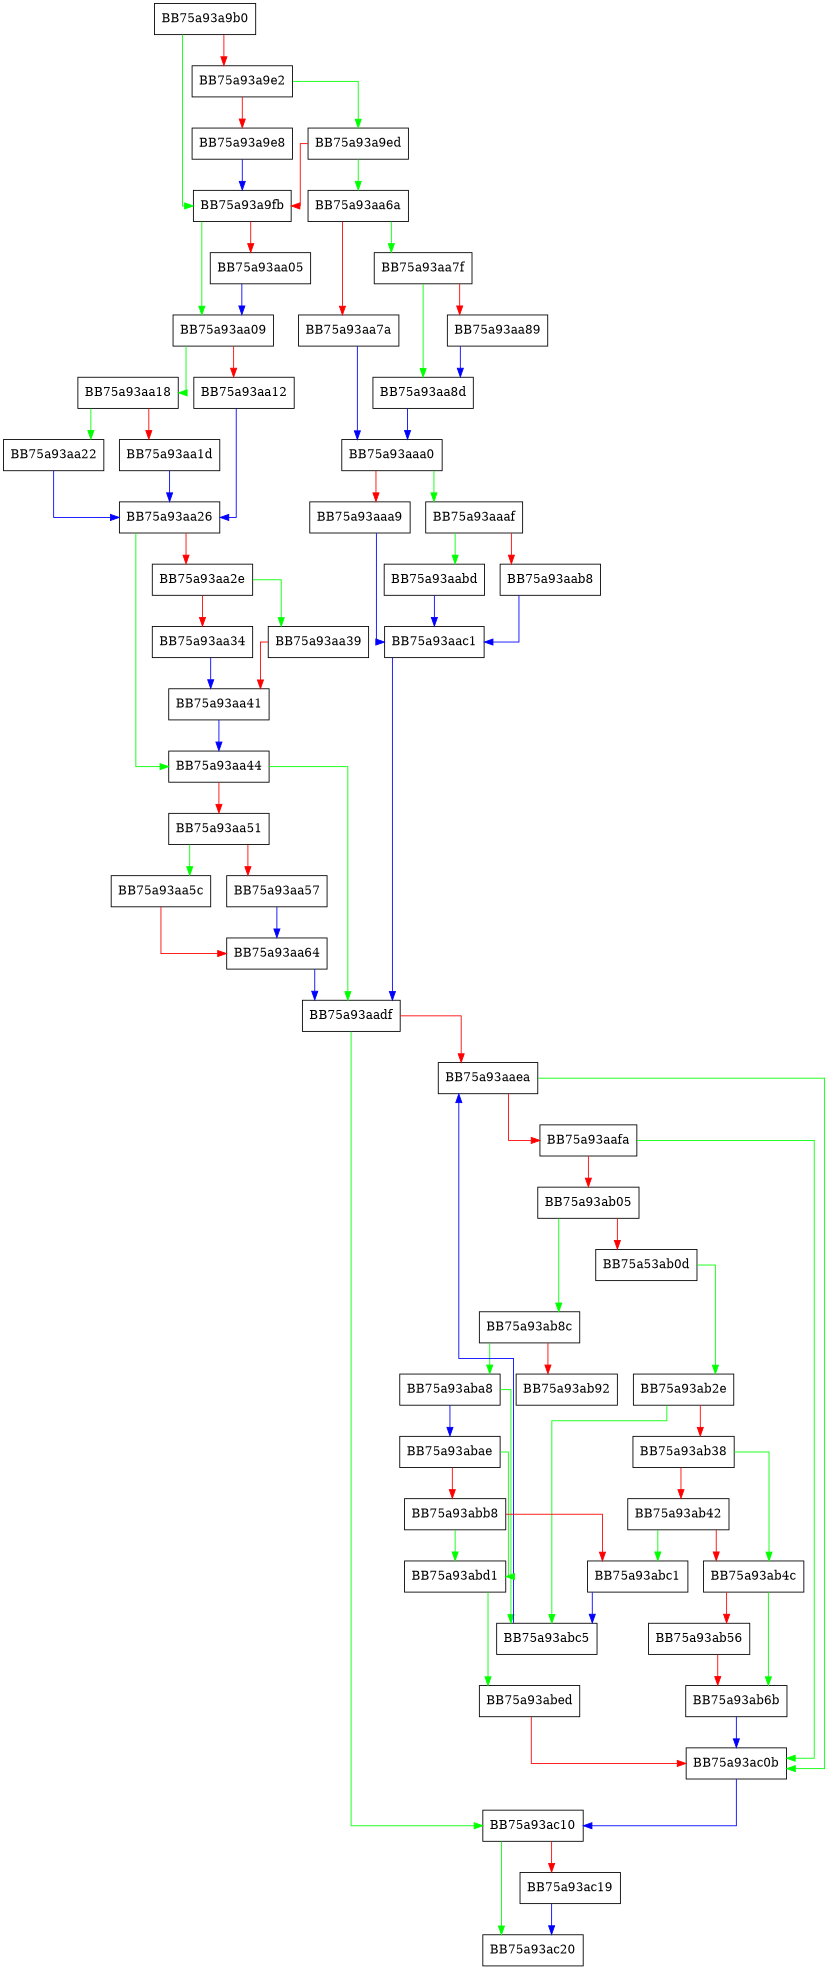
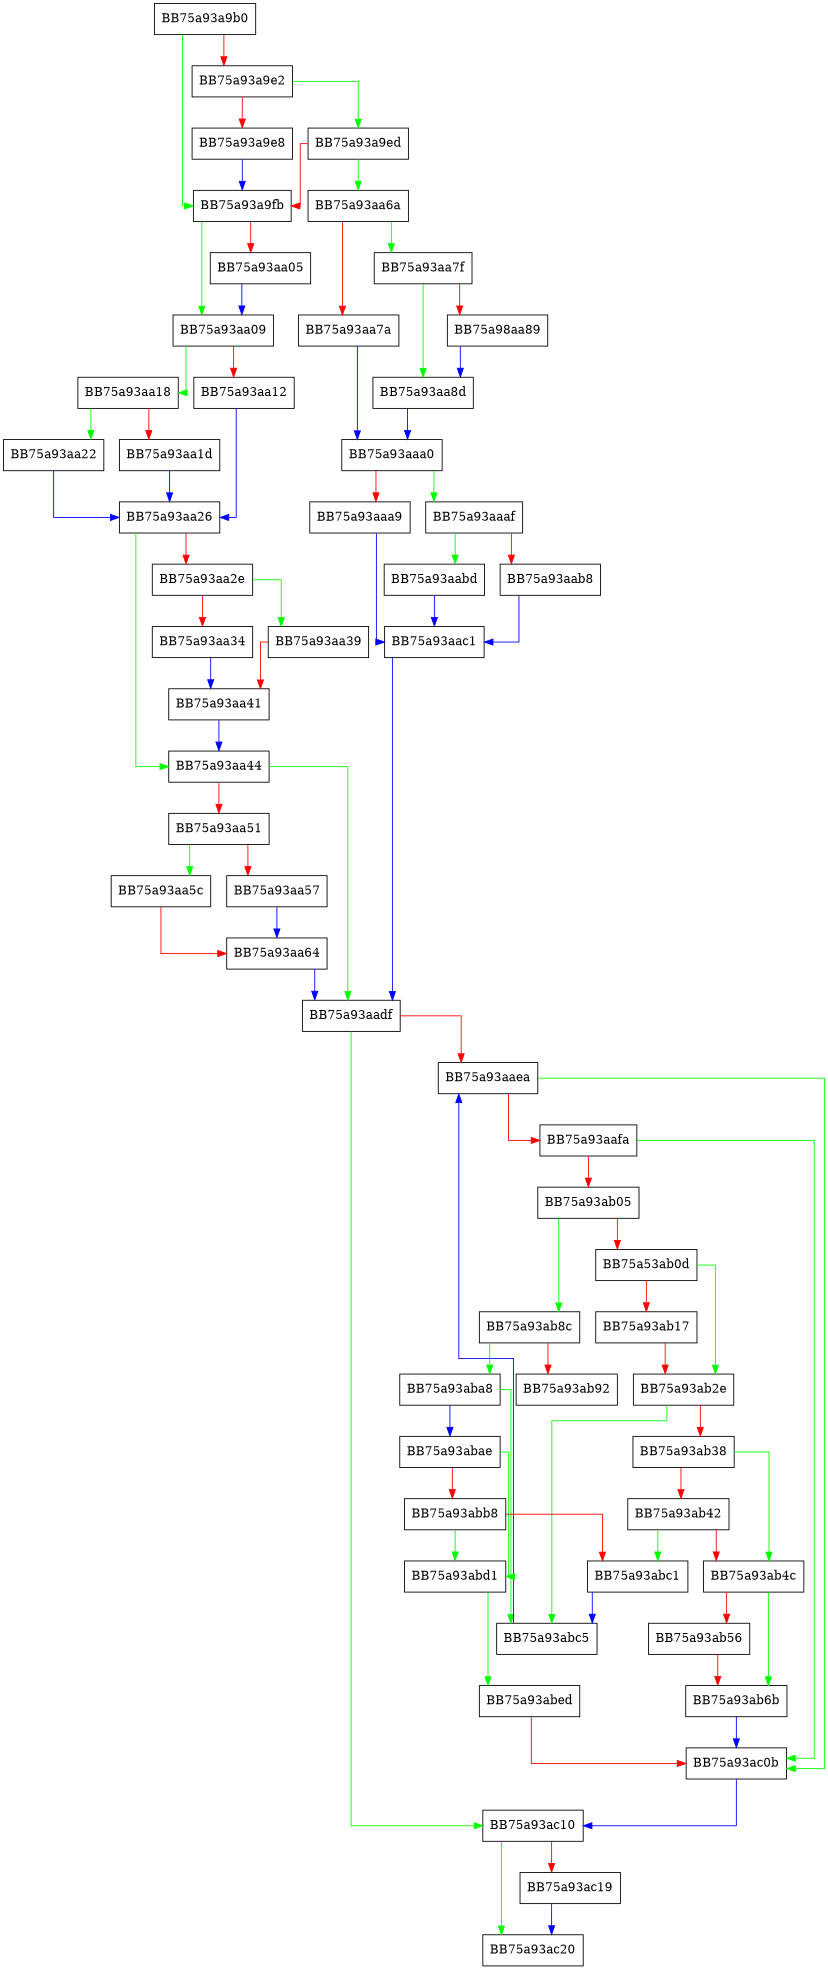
(498, 331) -> (498, 331)
none -> (646, 1327)
